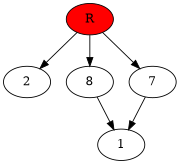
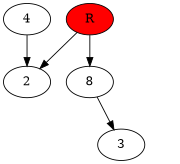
none -> (27, 19)
(153, 82) -> none
(121, 145) -> (121, 145)
